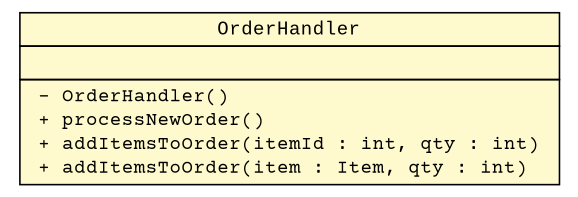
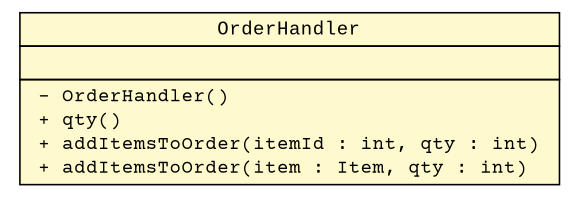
(152, 119) -> (80, 119)
